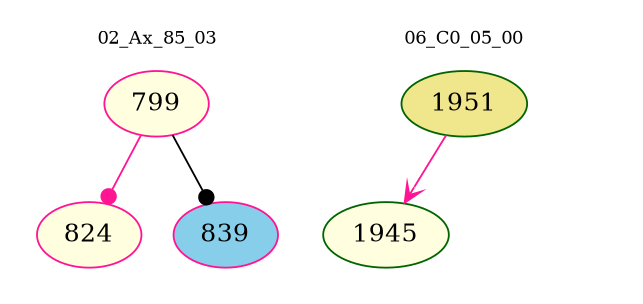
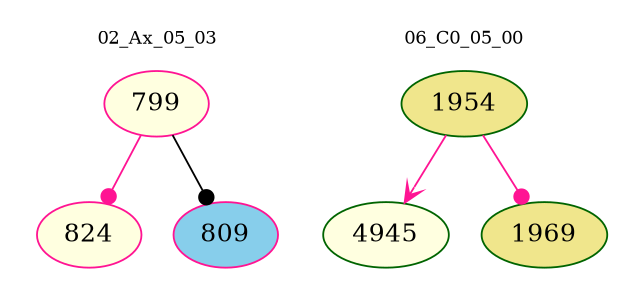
(158, 39) -> (158, 39)
(464, 104) -> (464, 104)
(226, 235) -> (226, 235)
(386, 235) -> (386, 235)
none -> (544, 235)
